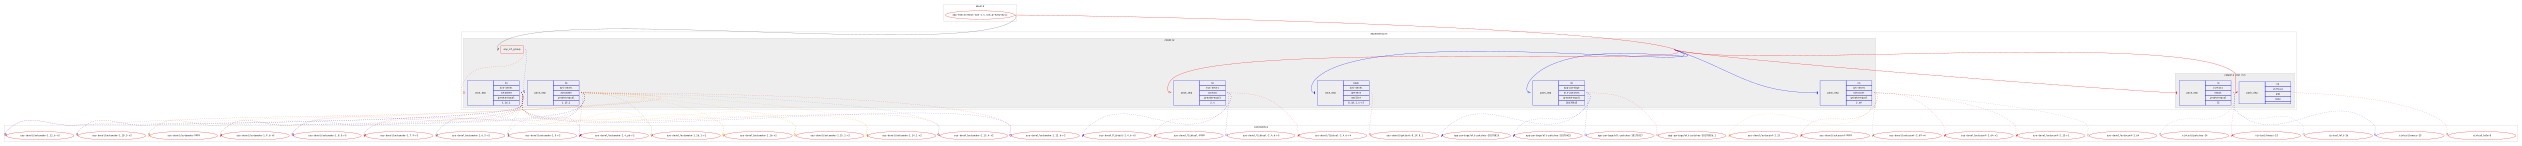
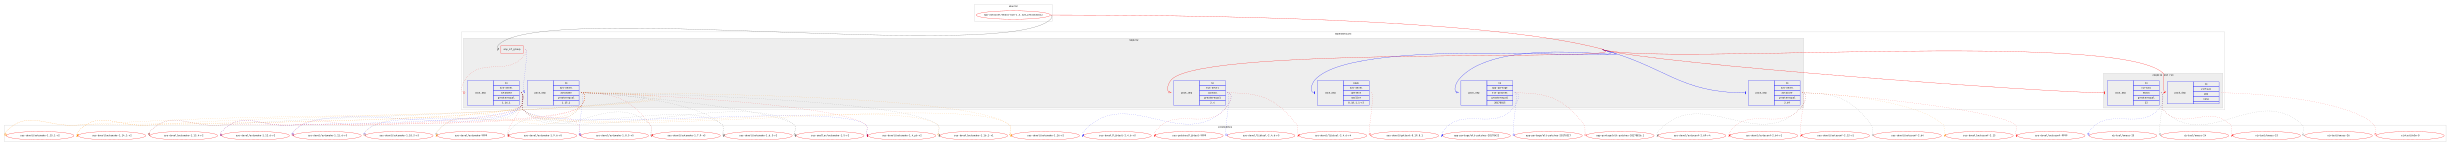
(980, 15) -> (1013, 15)
(543, 136) -> (830, 136)
(1189, 136) -> (1189, 136)
(1477, 136) -> none
(2195, 136) -> (2195, 136)
(2339, 136) -> (2339, 136)
